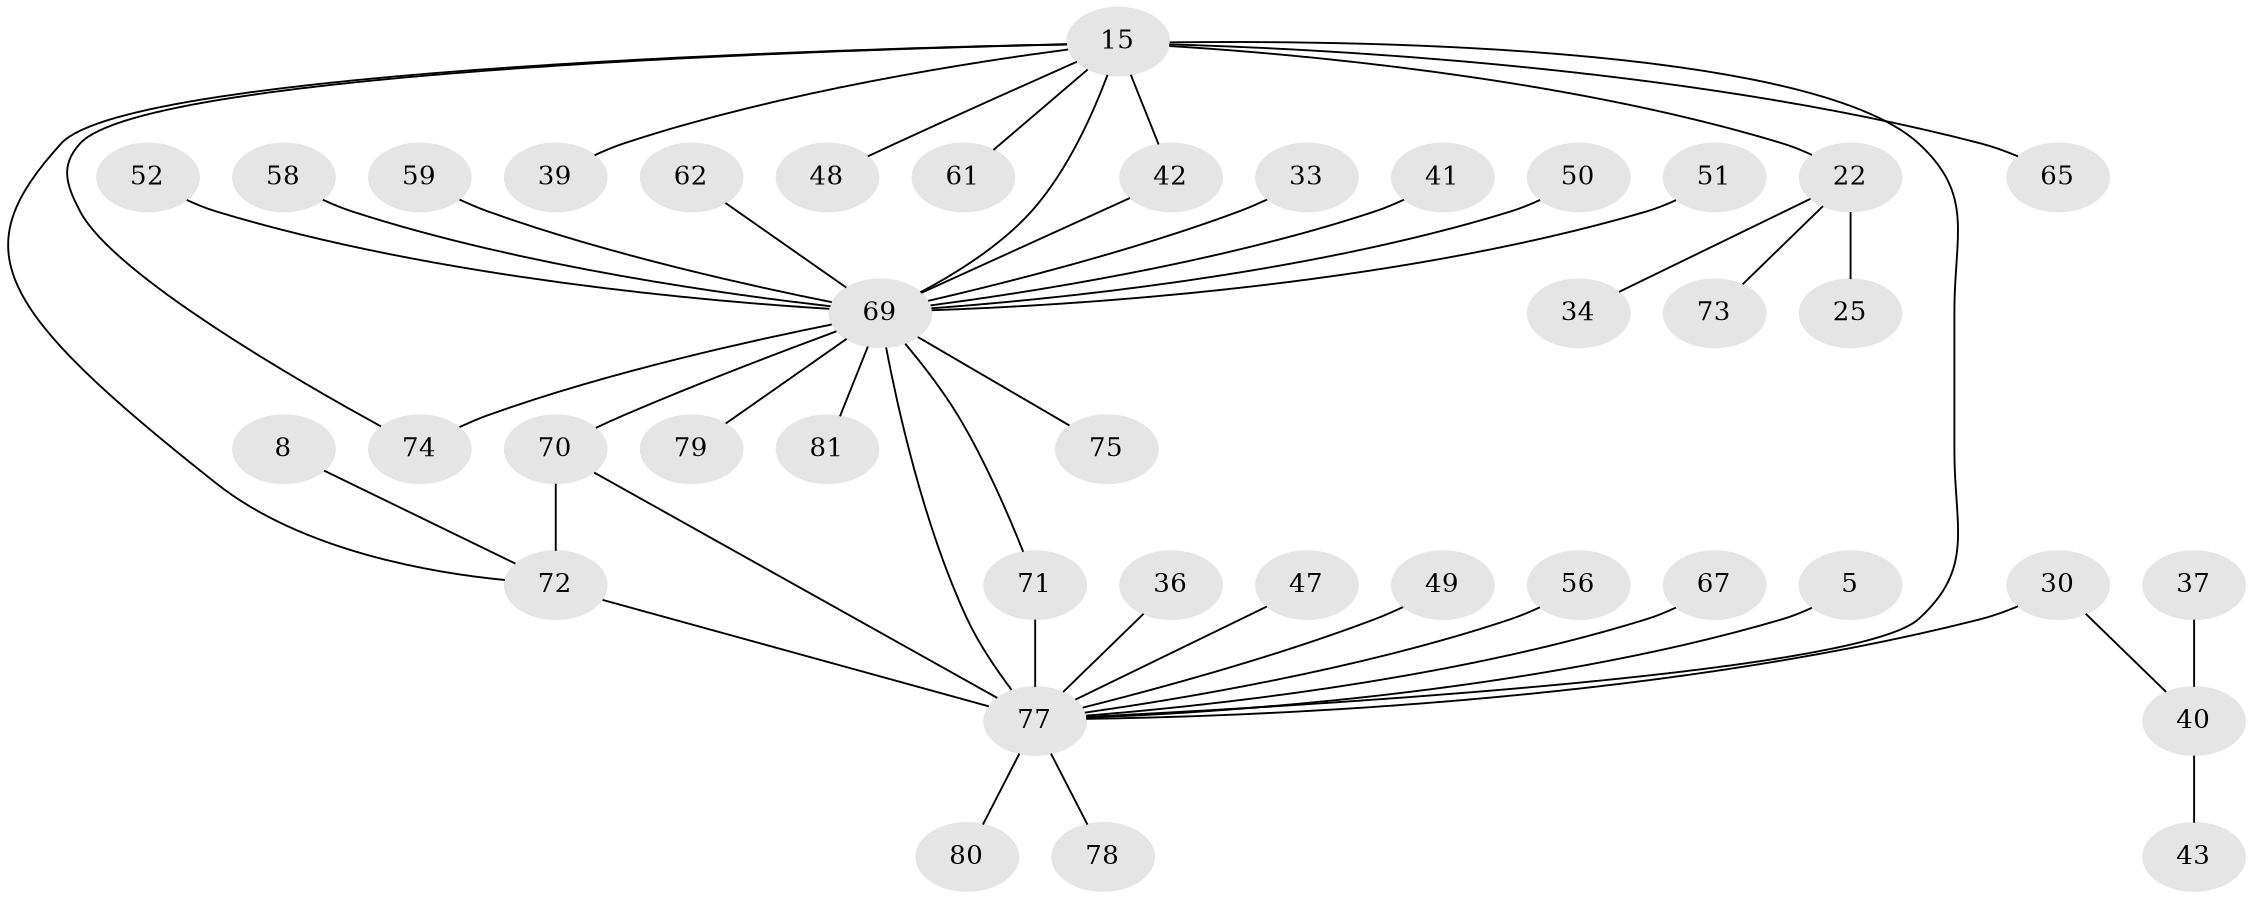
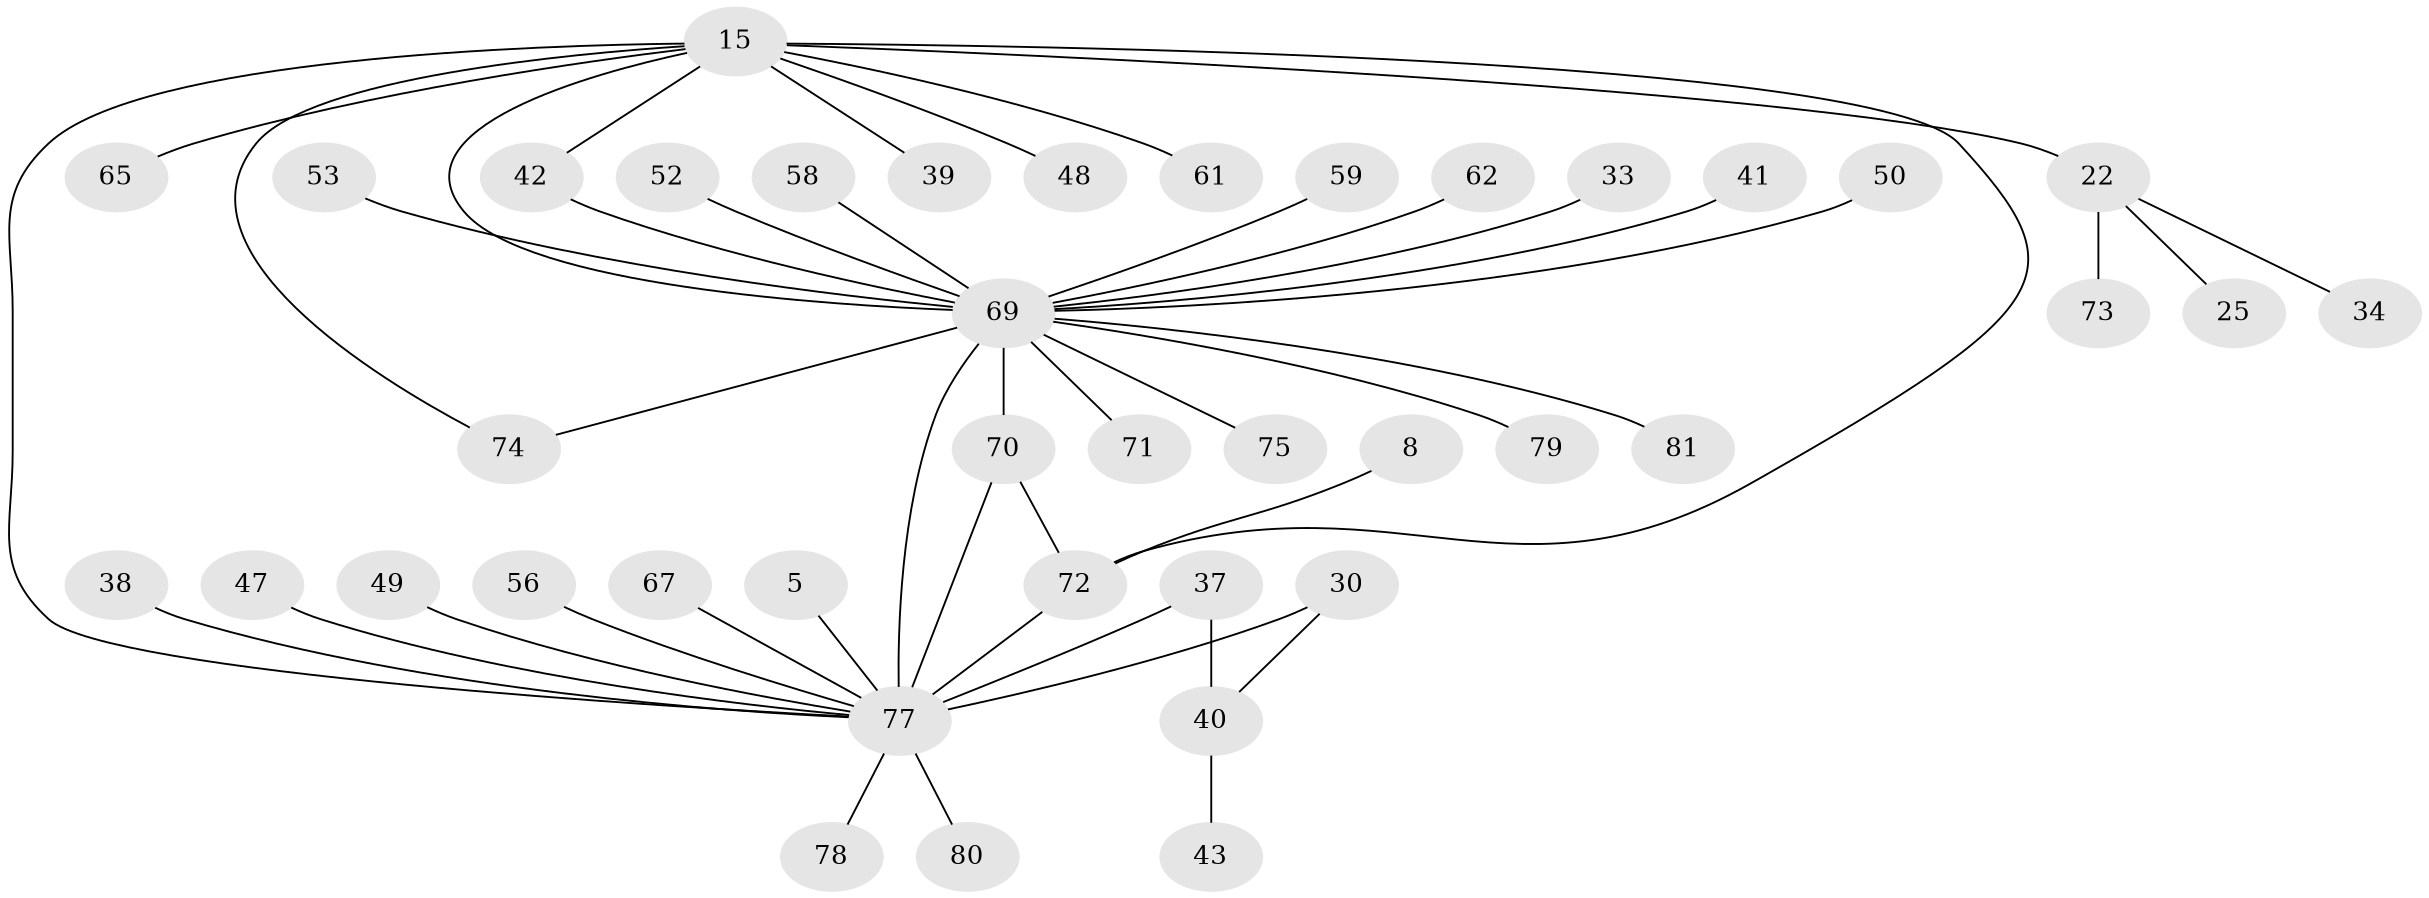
(1715, 177) -> (324, 177)
(1171, 585) -> (117, 585)
(1035, 653) -> (1058, 656)
